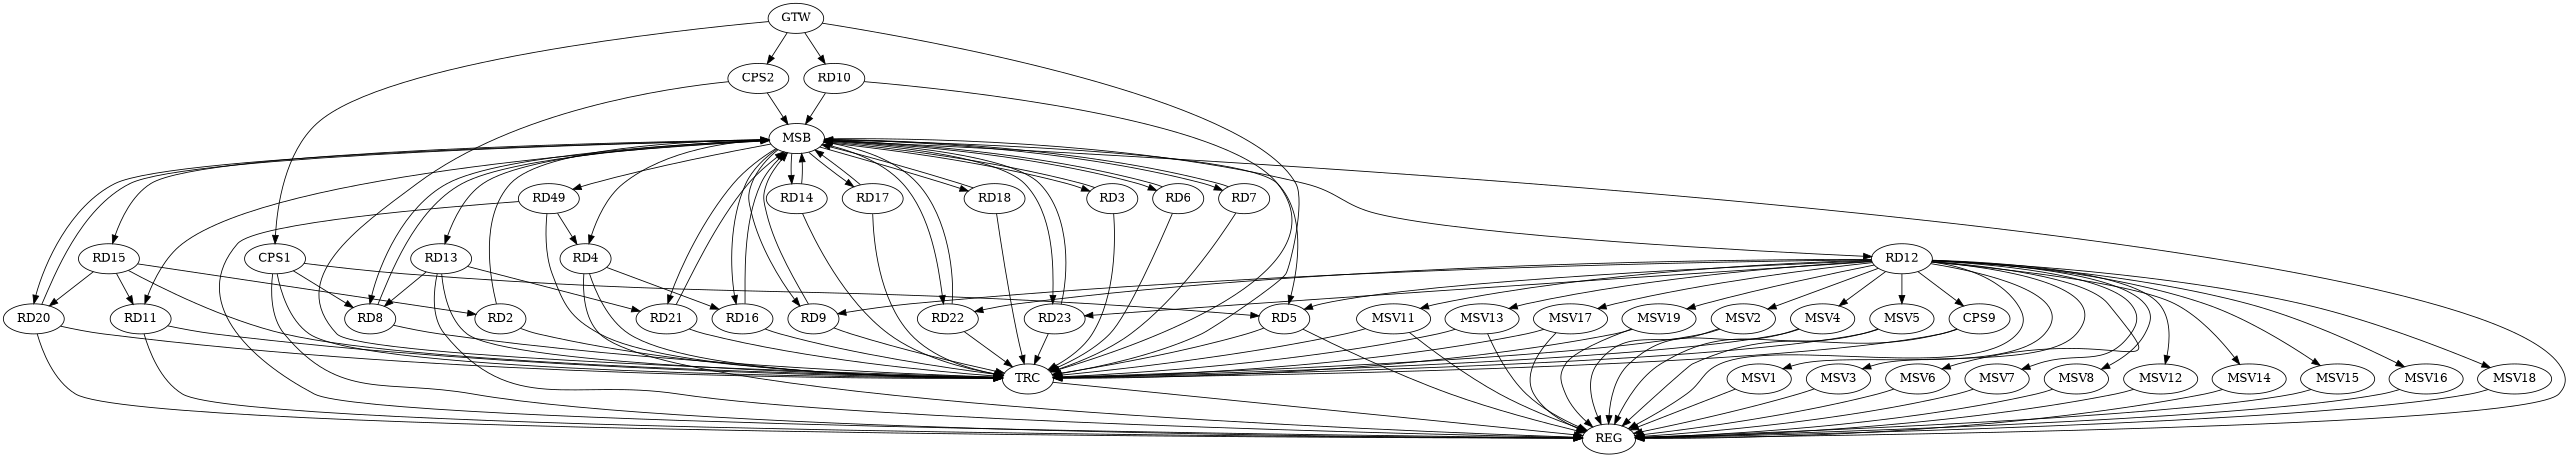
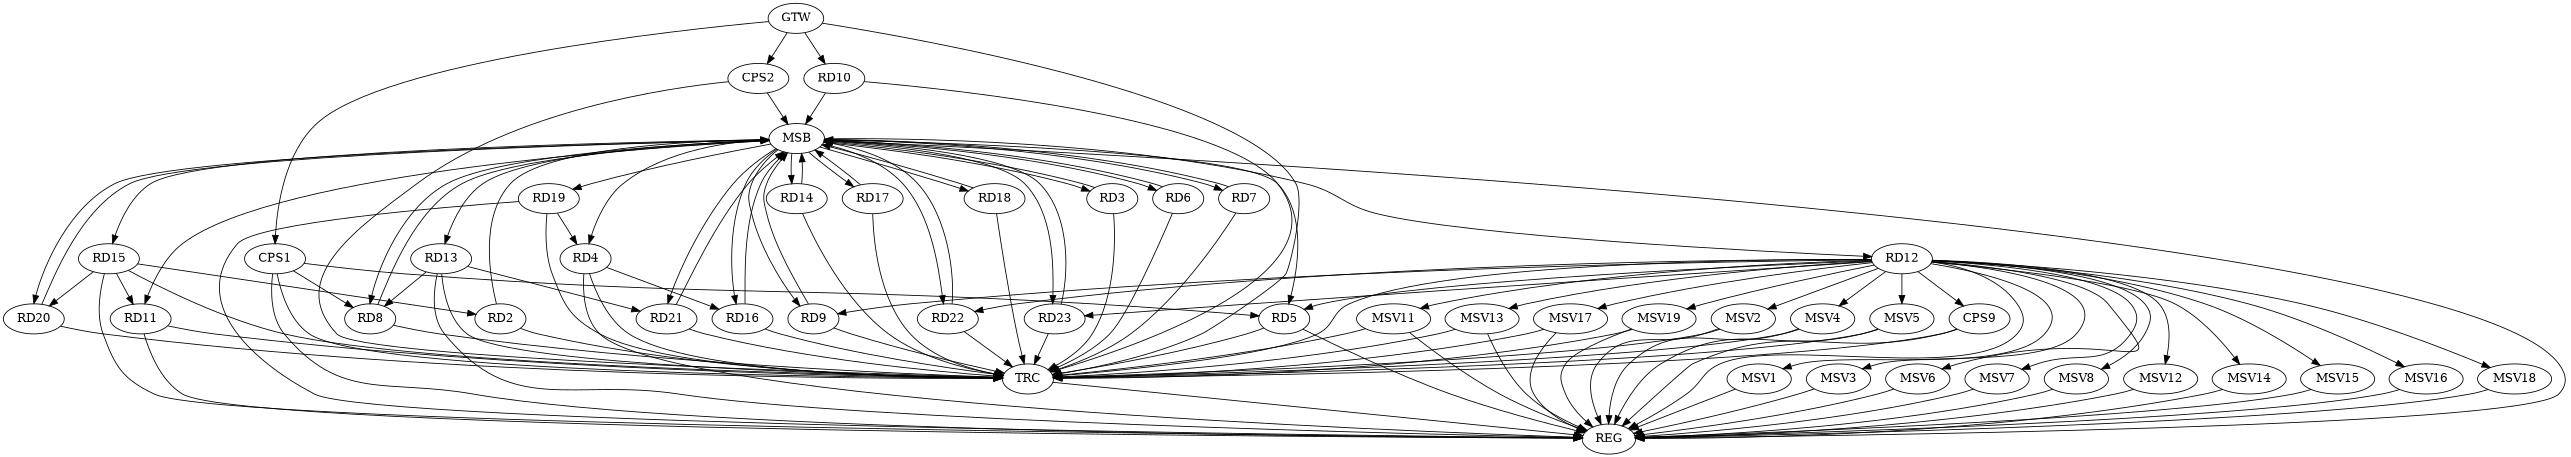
(549, 199) -> (549, 199)
none -> (1457, 279)
(787, 431) -> (792, 427)
